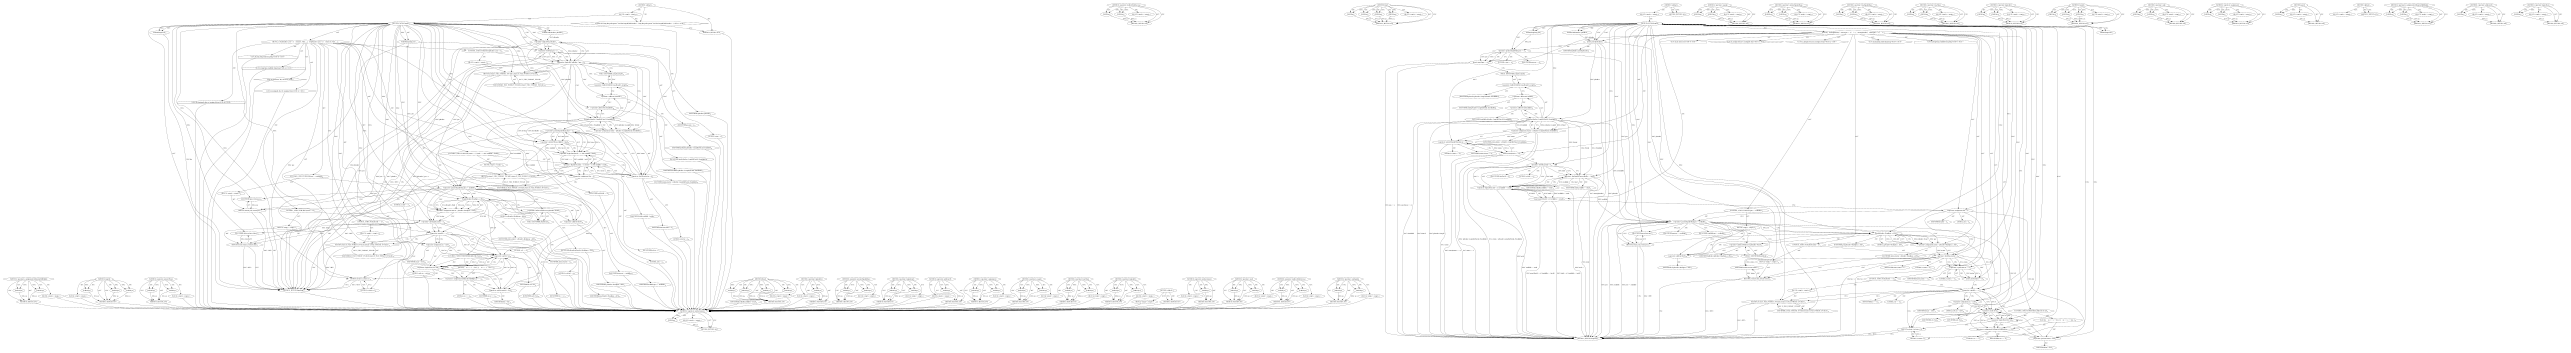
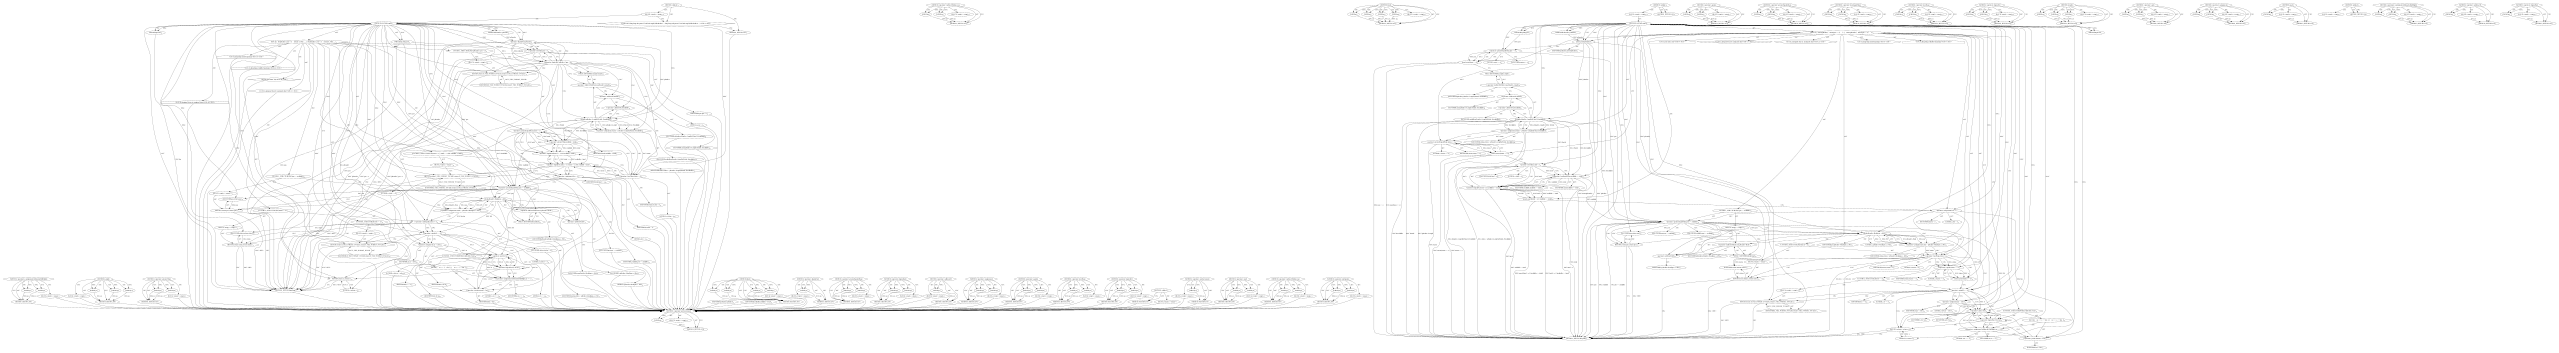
(650, 47) -> (540, 107)
